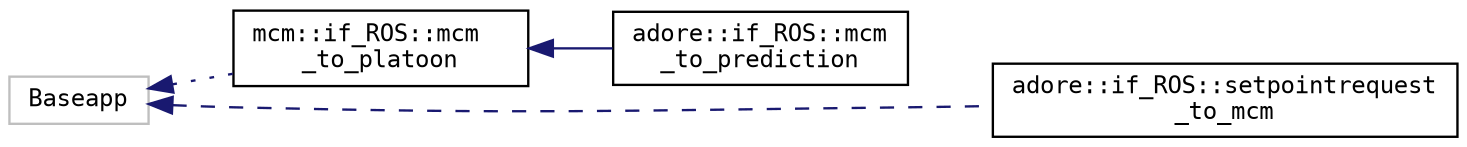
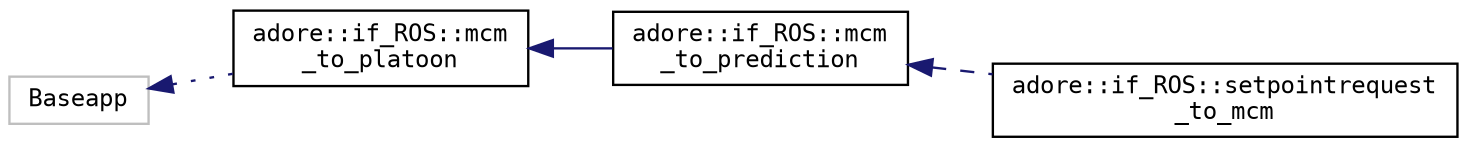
(381, 48) -> (381, 48)
(582, 111) -> (962, 71)
